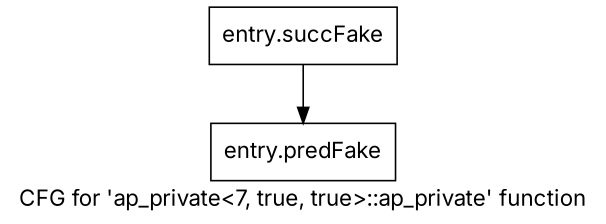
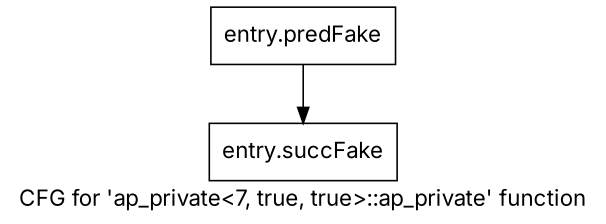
(303, 86) -> (303, 86)
